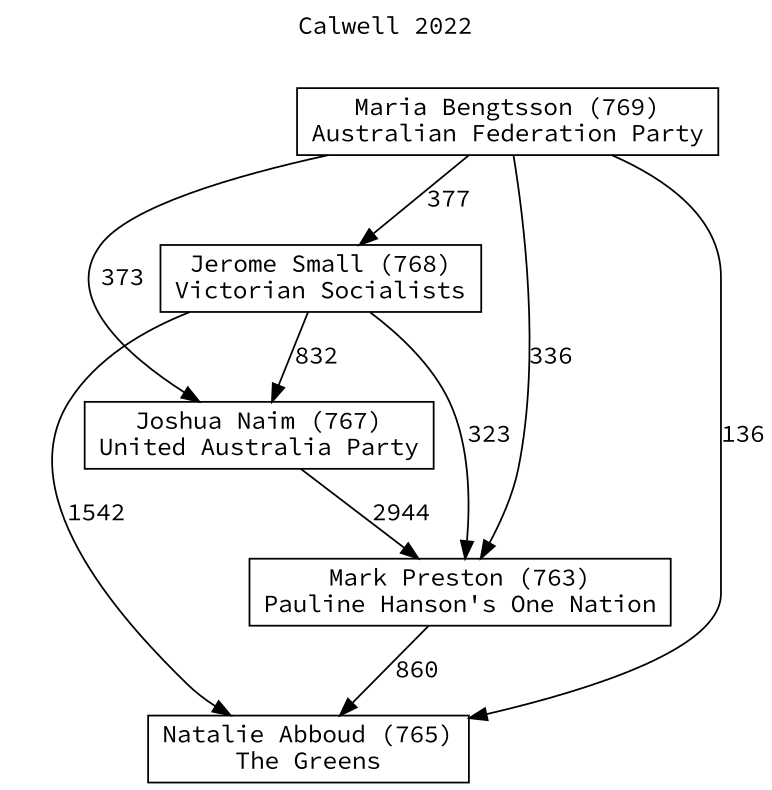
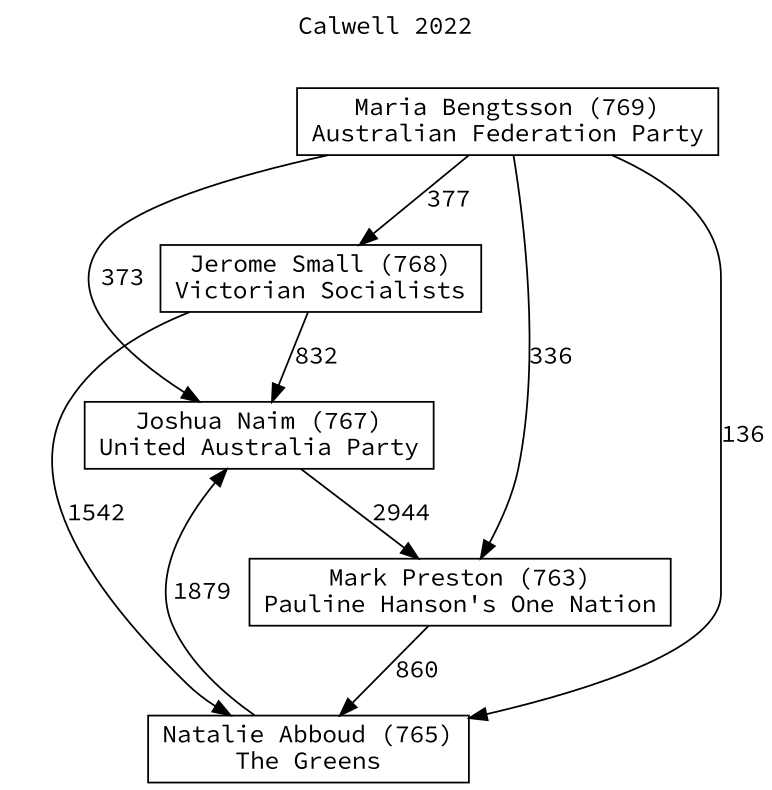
(453, 411) -> none
none -> (168, 609)
